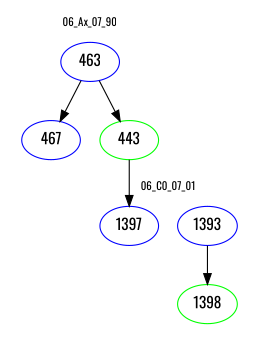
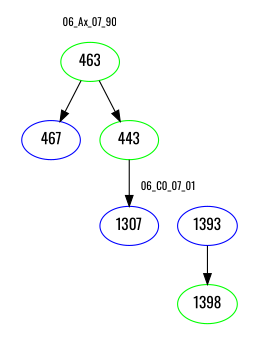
(90, 62) -> (90, 62)
(129, 226) -> (129, 226)
